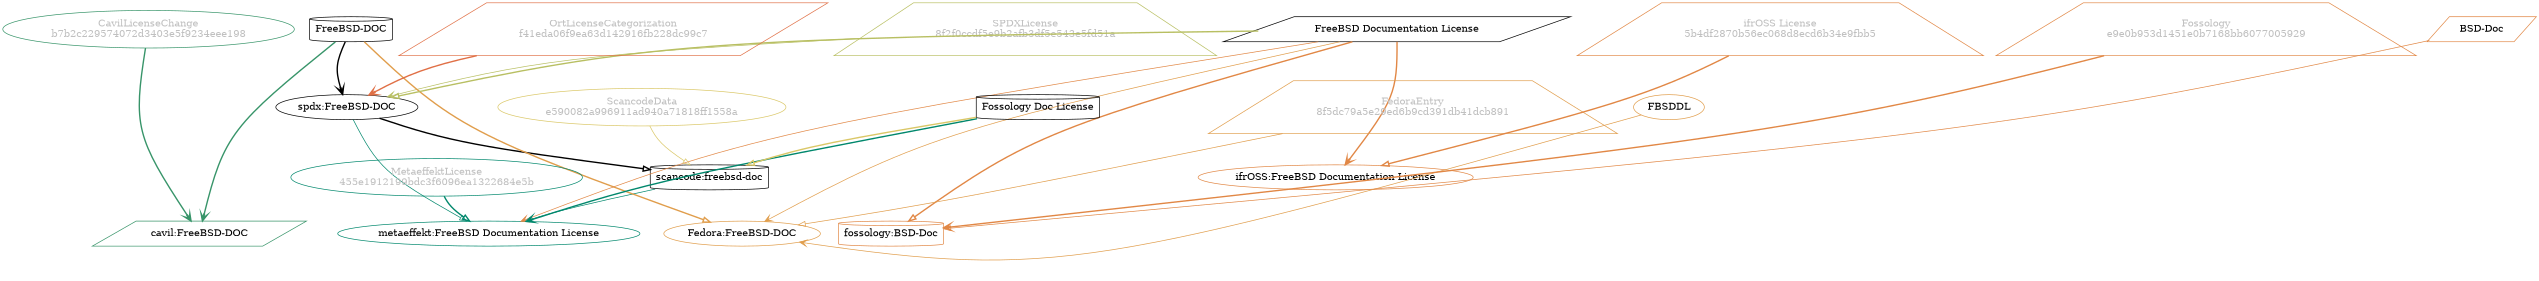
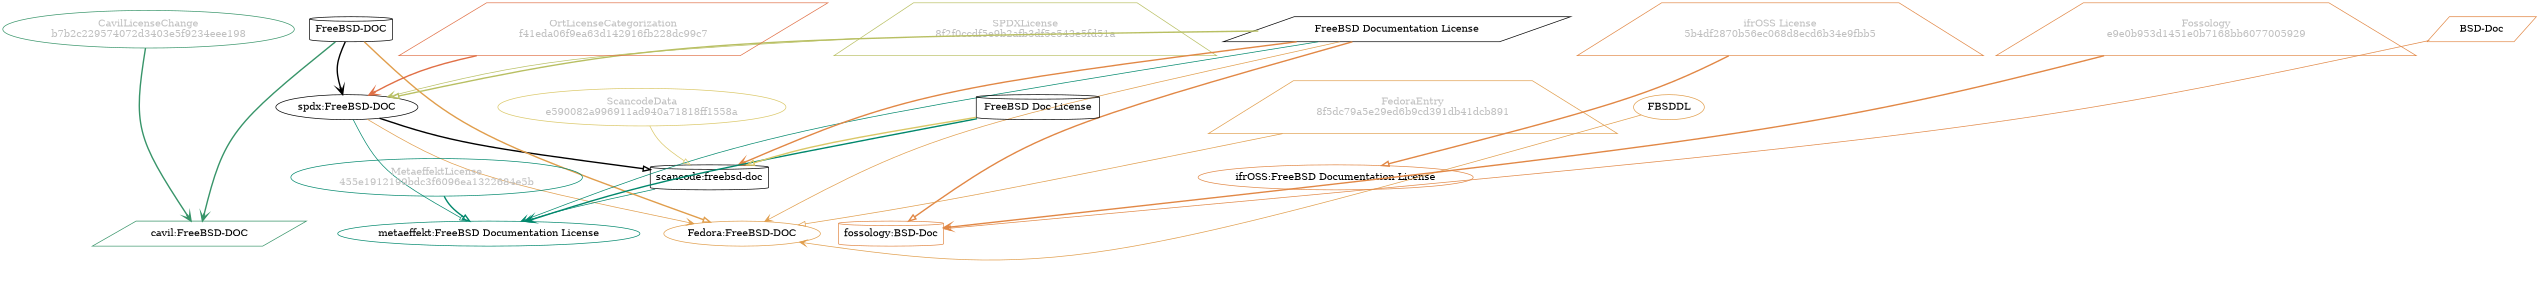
(1386, 105) -> (1016, 80)
(1038, 107) -> (1038, 107)
(918, 108) -> (918, 108)
none -> (522, 186)
(593, 203) -> (593, 203)
